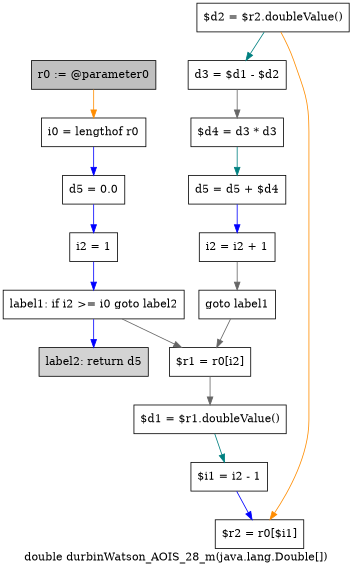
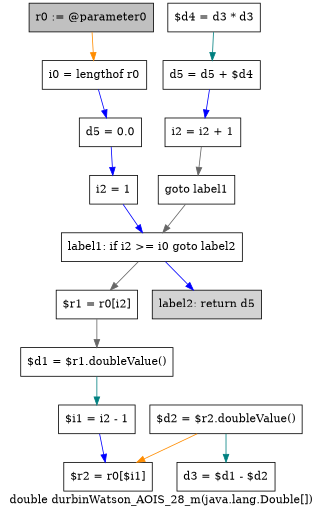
(237, 100) -> none
(225, 330) -> (177, 215)
